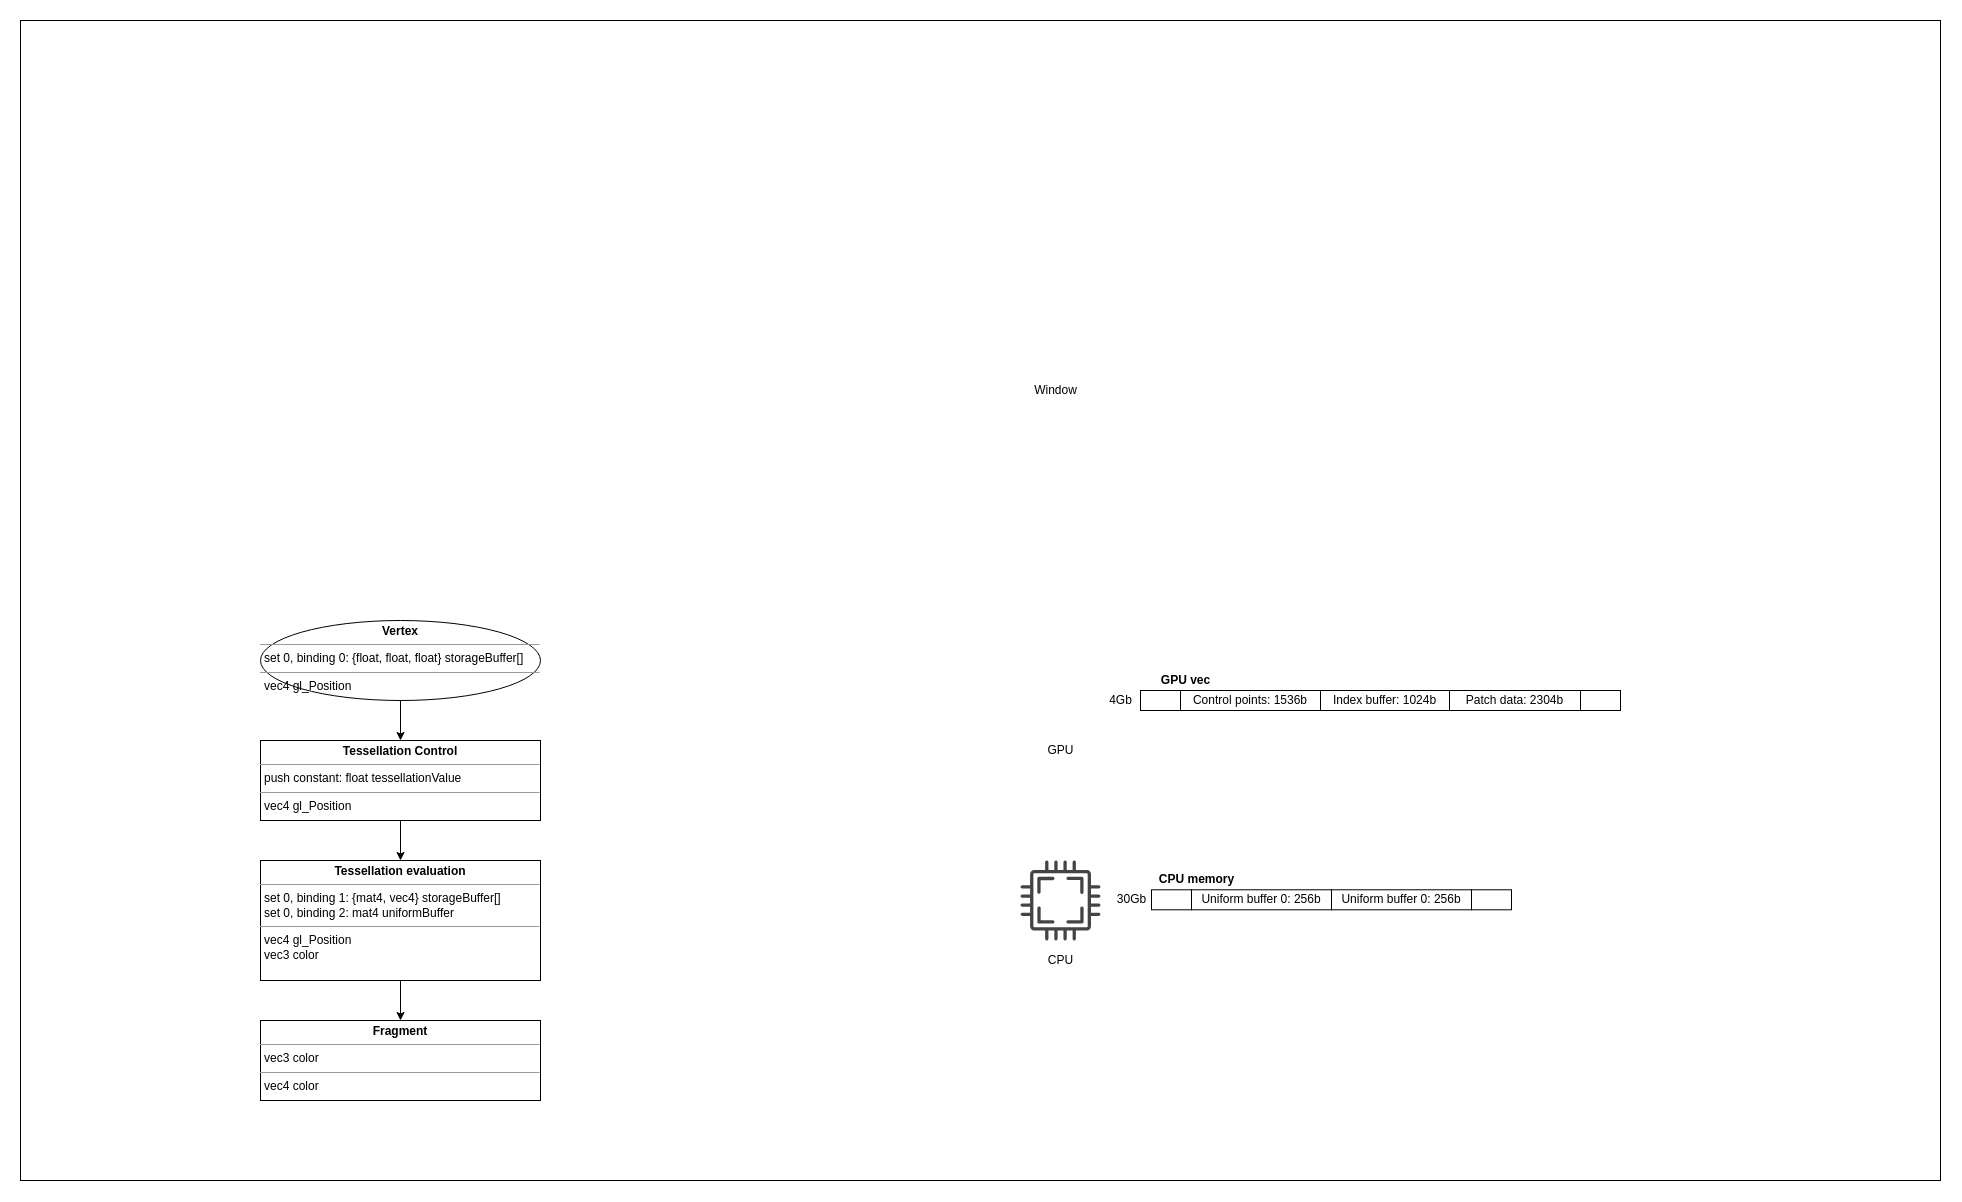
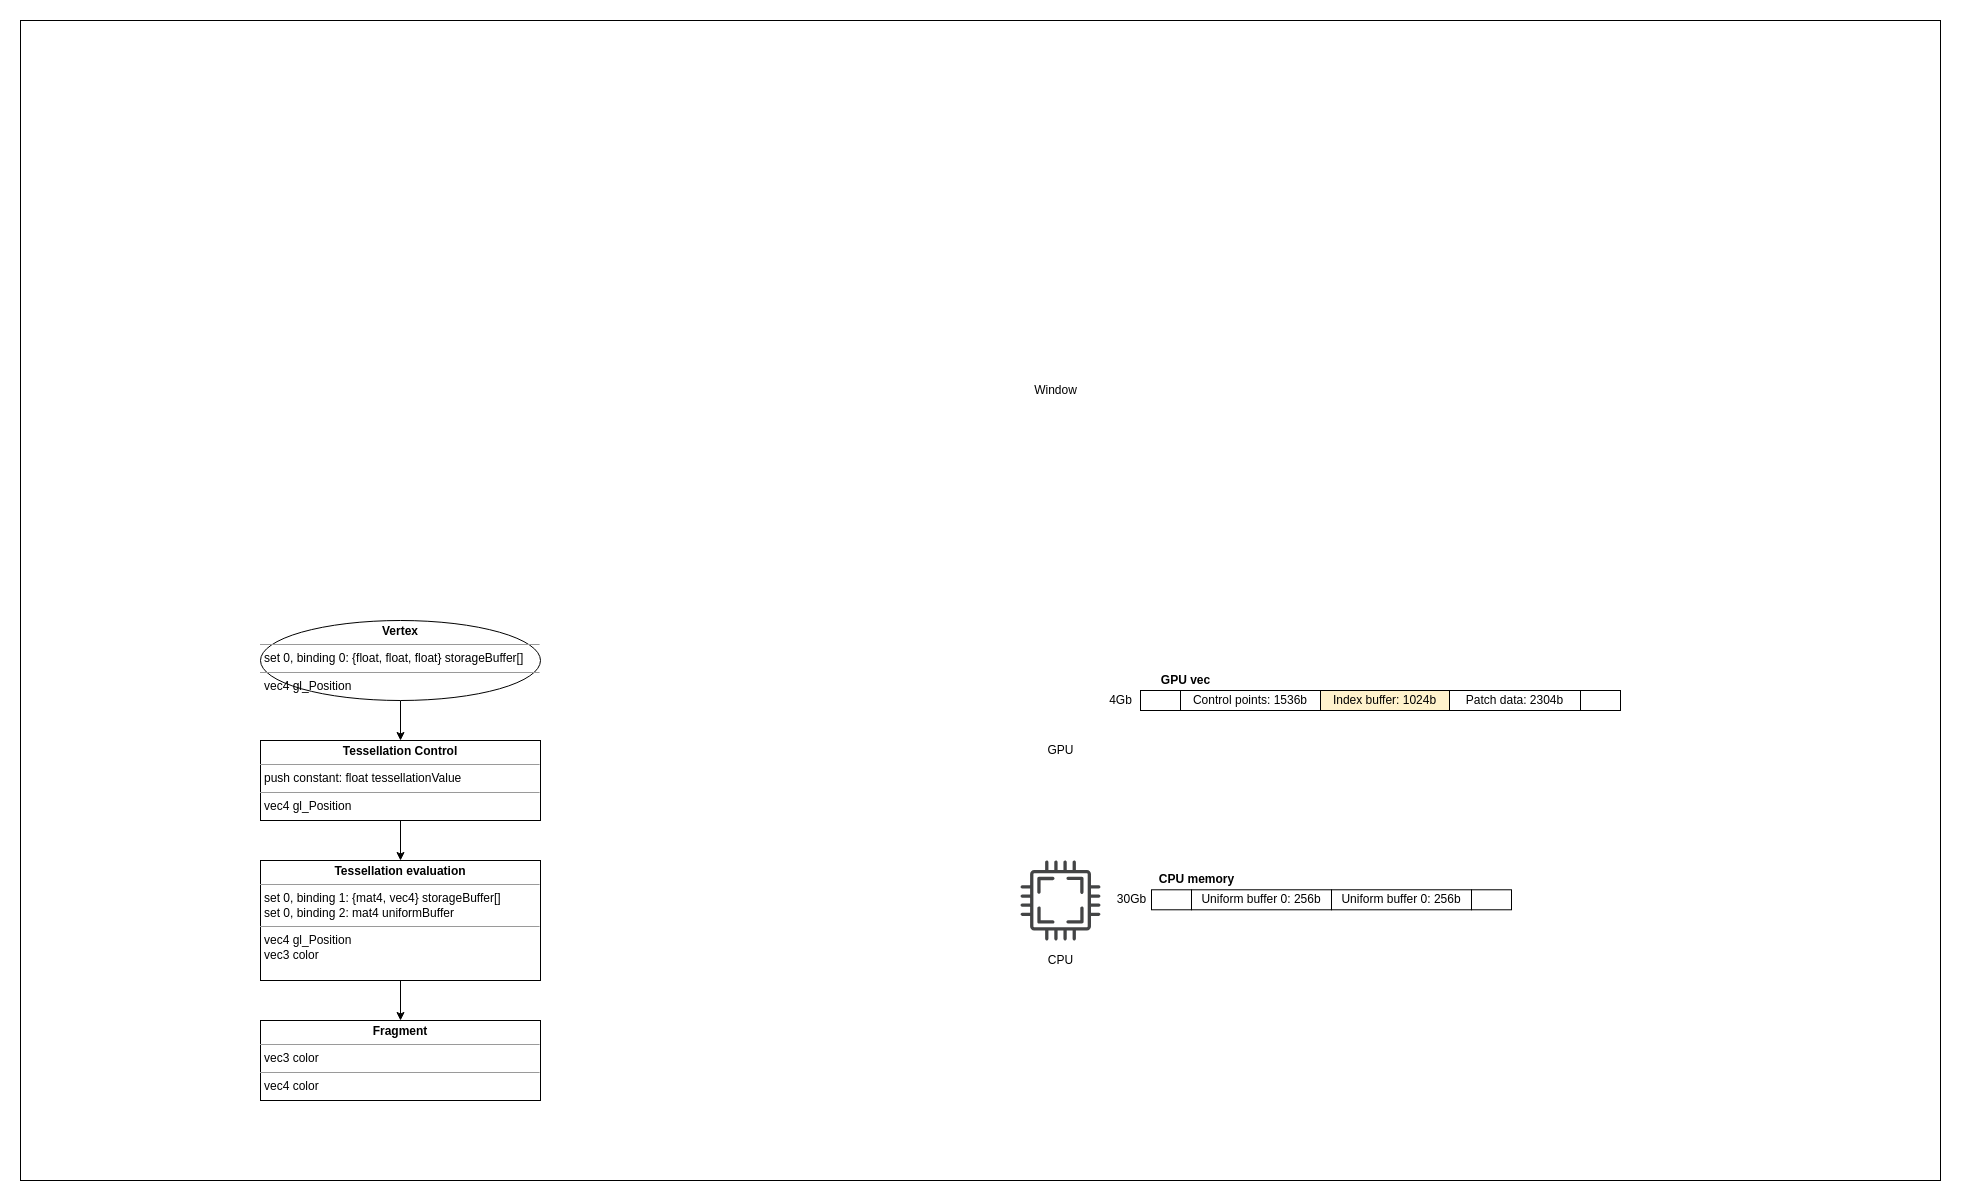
(1385, 701) -> (1385, 701)
